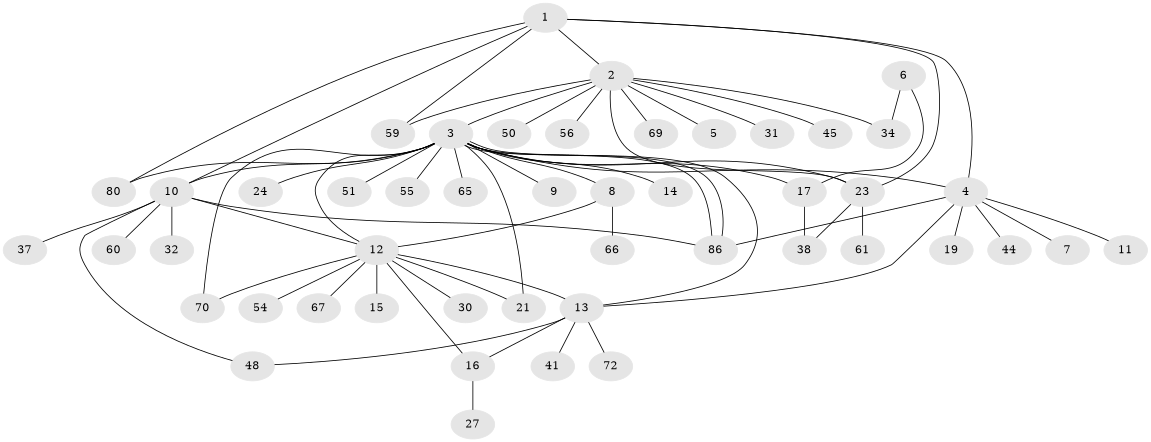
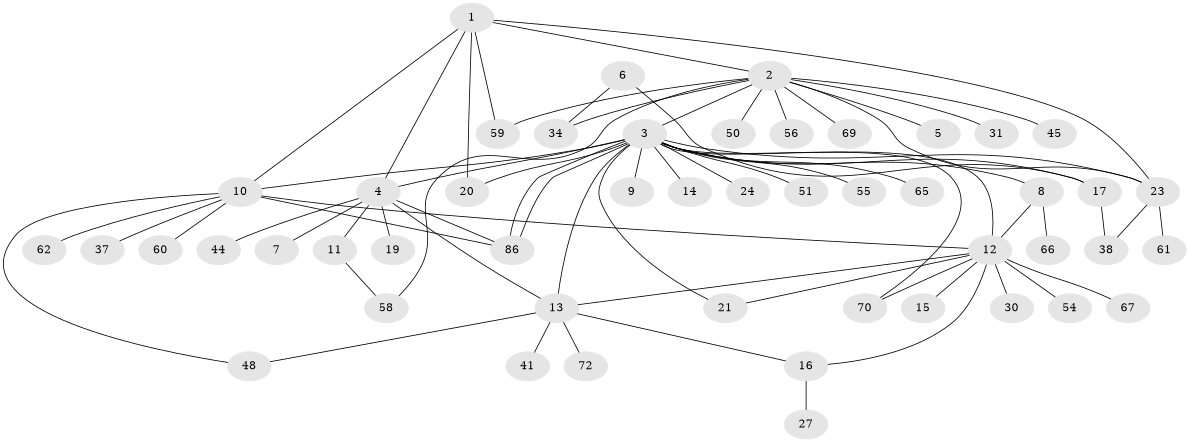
(114, 192) -> (467, 192)
(172, 250) -> (44, 250)
none -> (387, 308)
